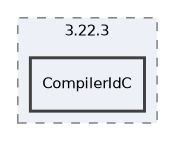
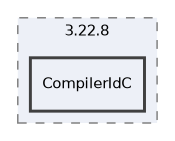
(87, 32) -> (87, 32)
